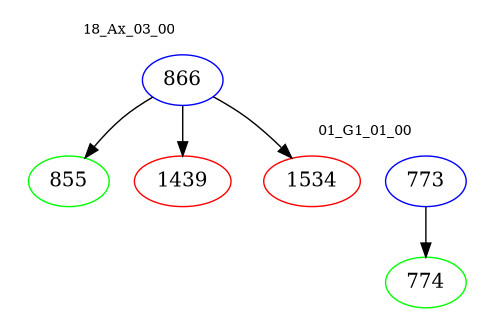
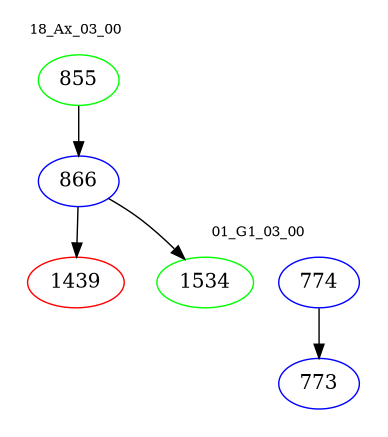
(121, 119) -> (79, 124)
(365, 131) -> (259, 233)
(312, 181) -> (205, 283)
(426, 225) -> (319, 326)
(426, 283) -> (319, 283)
